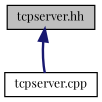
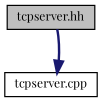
(43, 57) -> (59, 45)
